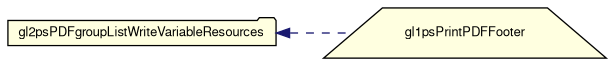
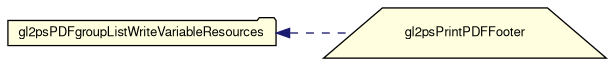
(465, 33) -> (465, 33)
